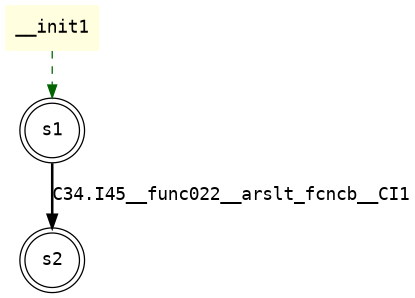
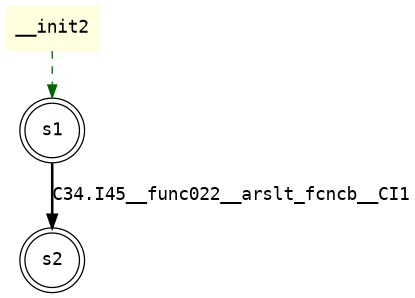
(52, 28) -> (52, 28)
